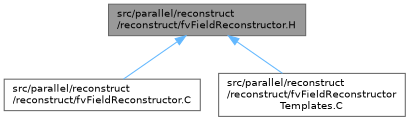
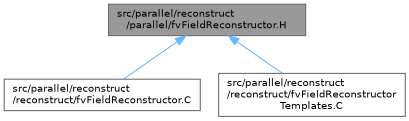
(207, 20) -> (207, 20)
